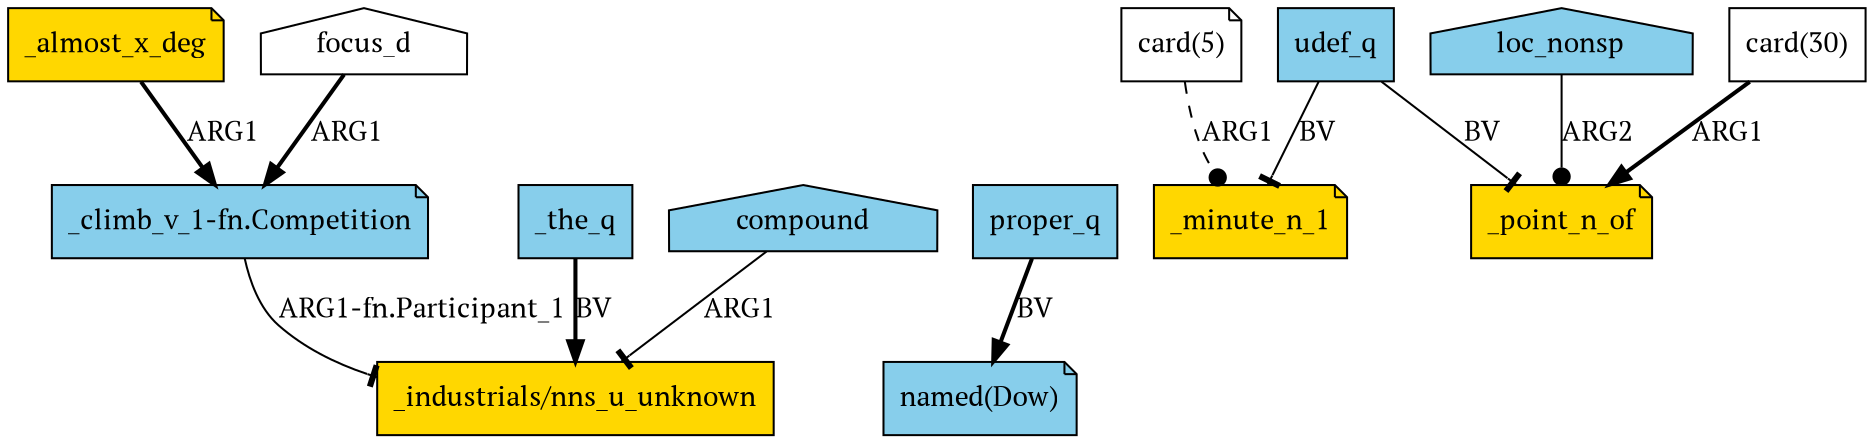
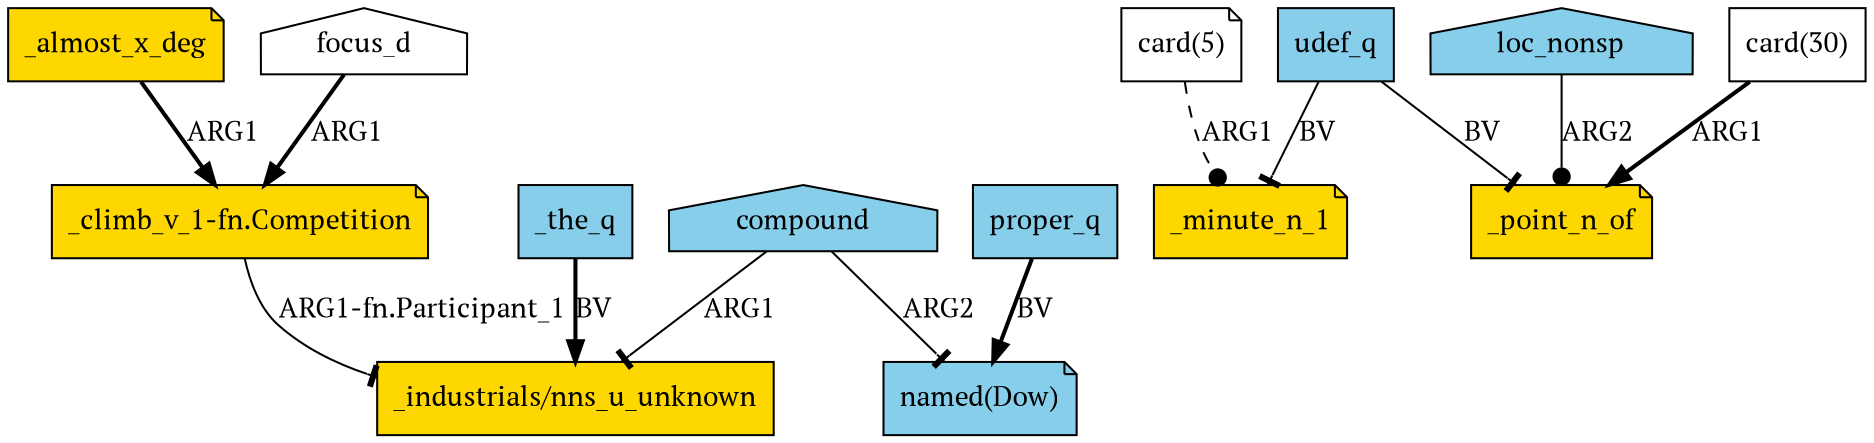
(240, 222) -> (240, 222)
none -> (884, 303)
